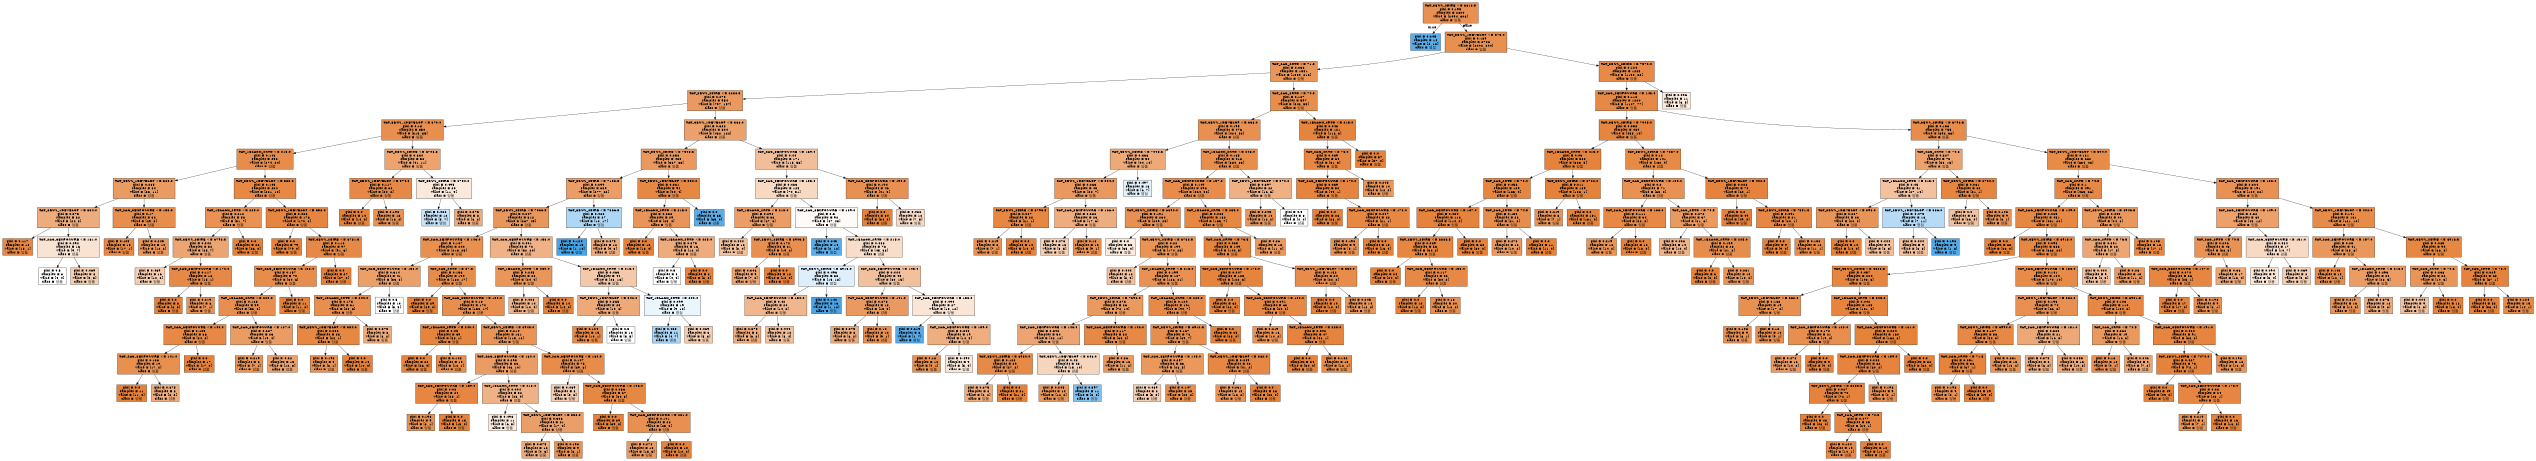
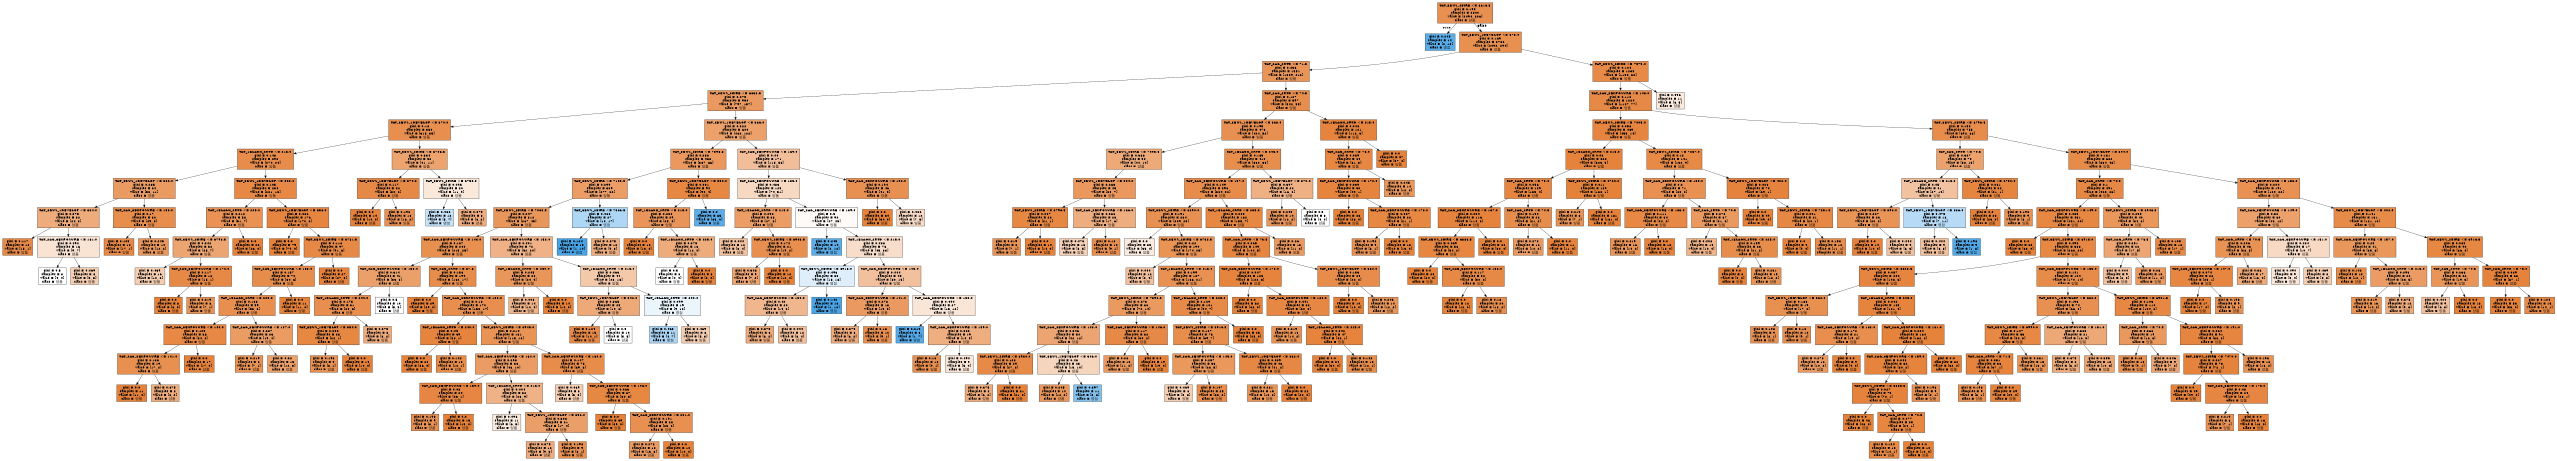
(1138, 188) -> none
(1964, 218) -> (1985, 218)
(1810, 247) -> (1830, 247)
none -> (1153, 364)
